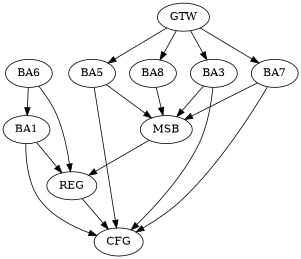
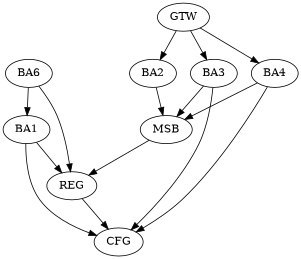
(92, 73) -> none
(153, 73) -> (153, 73)
(275, 73) -> (275, 73)
